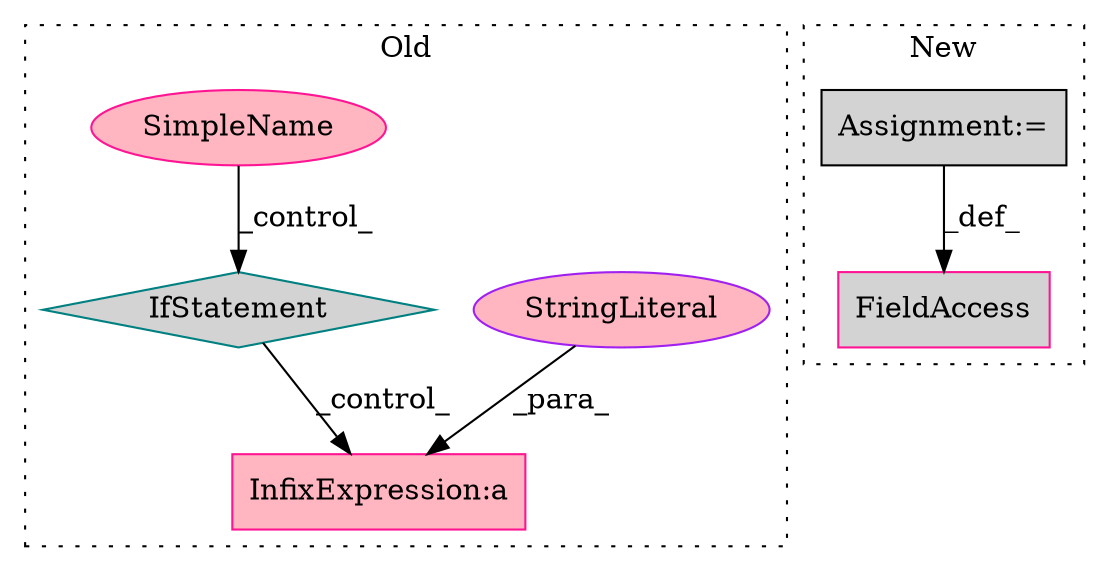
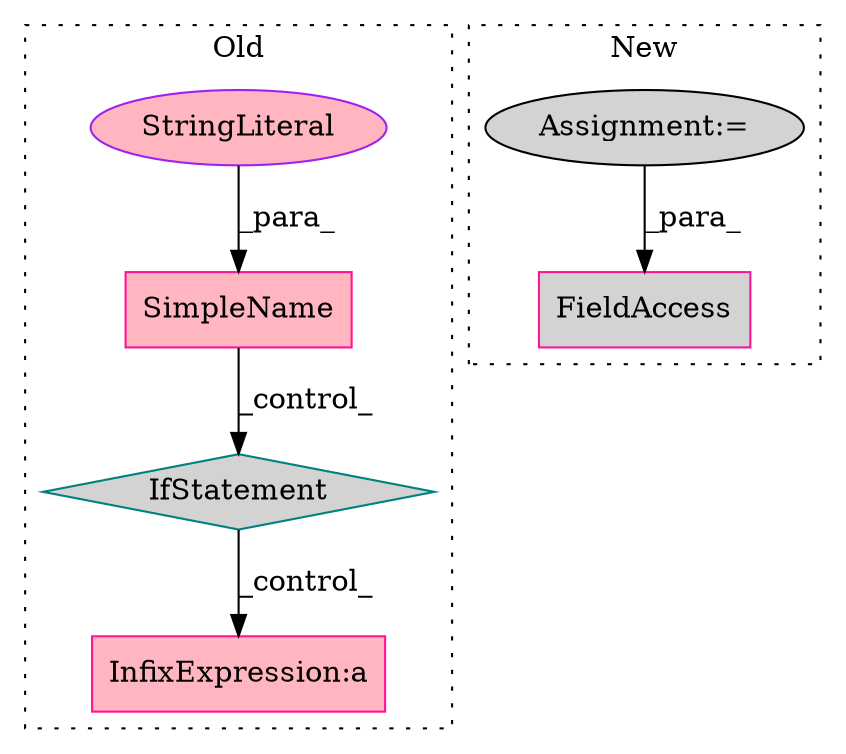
(239, 128) -> (239, 310)
(944, 128) -> (645, 128)
(983, 219) -> (693, 219)
(510, 394) -> (239, 208)
